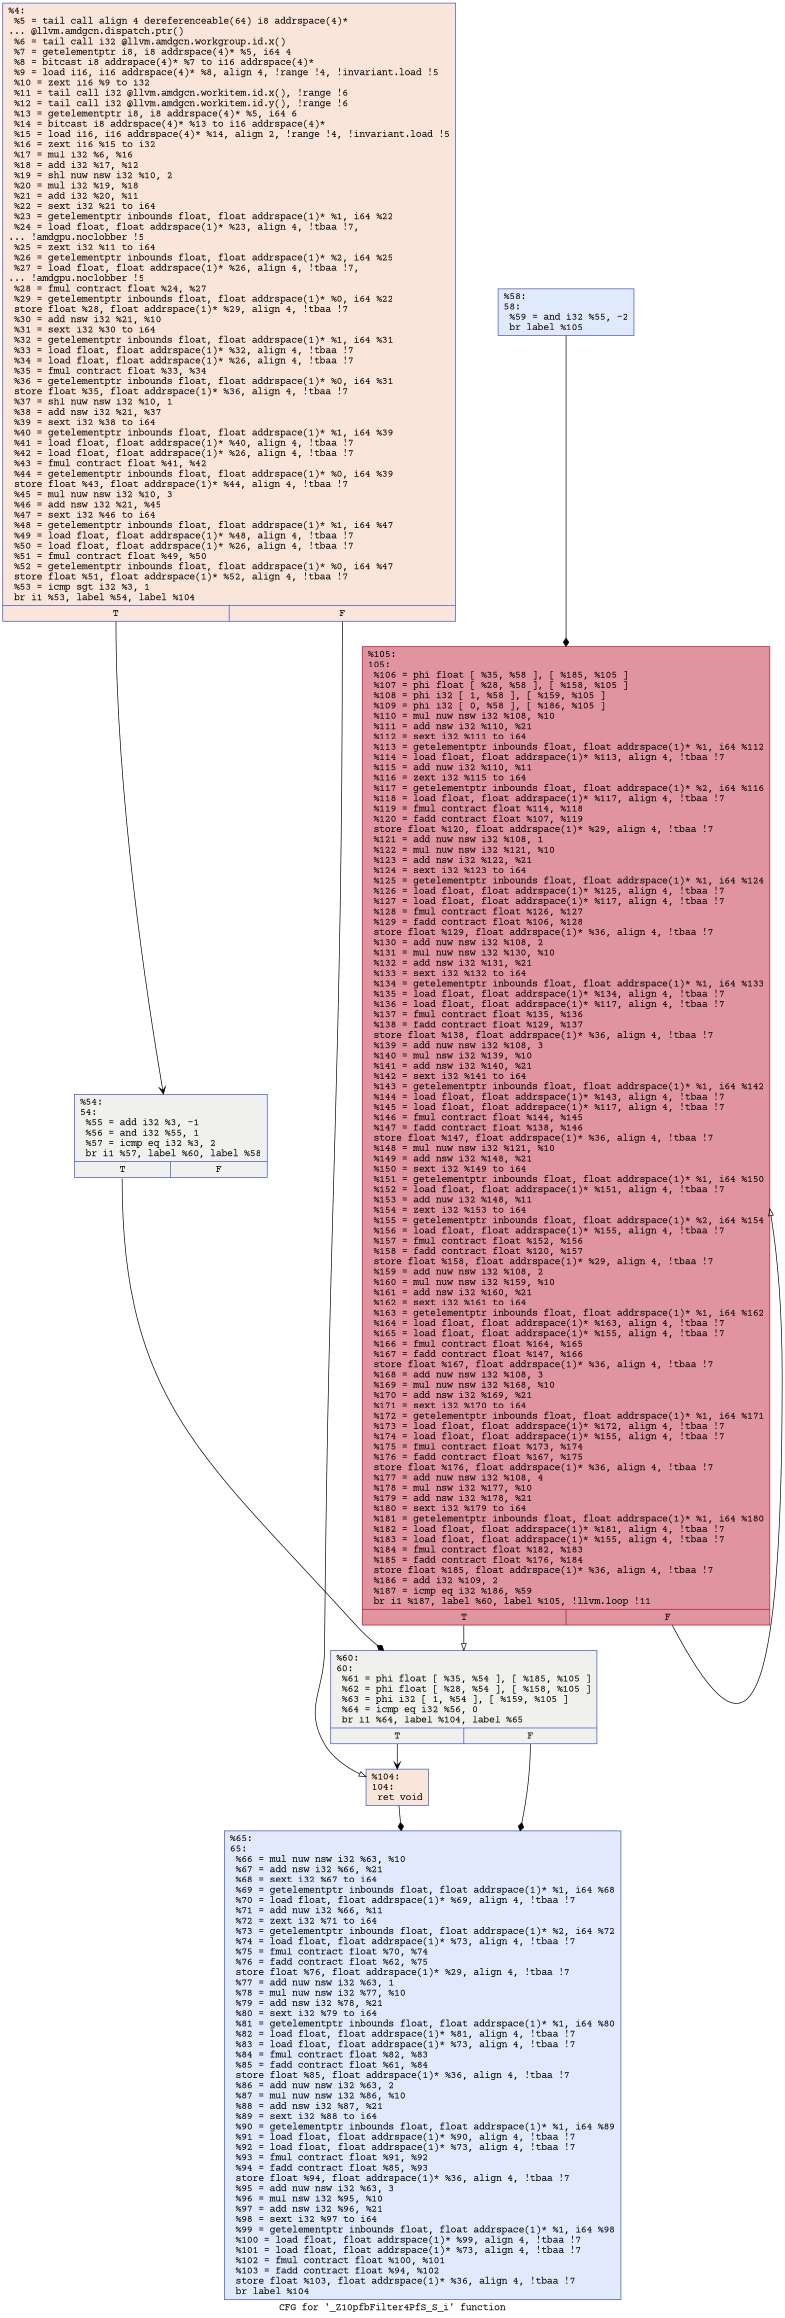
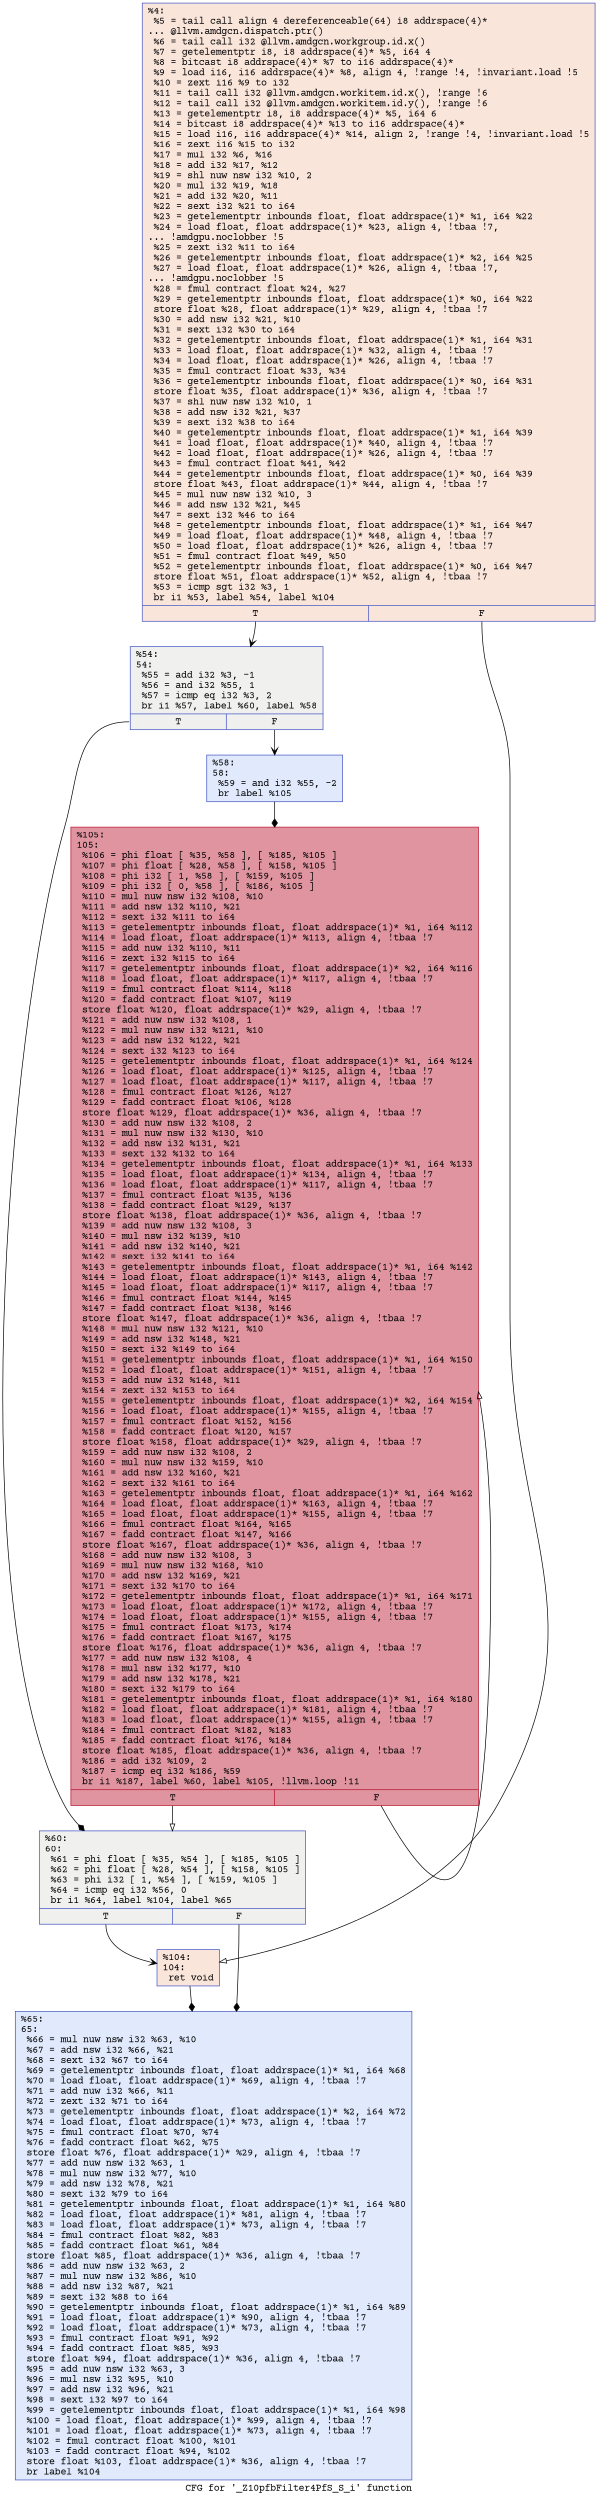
none -> (275, 739)
